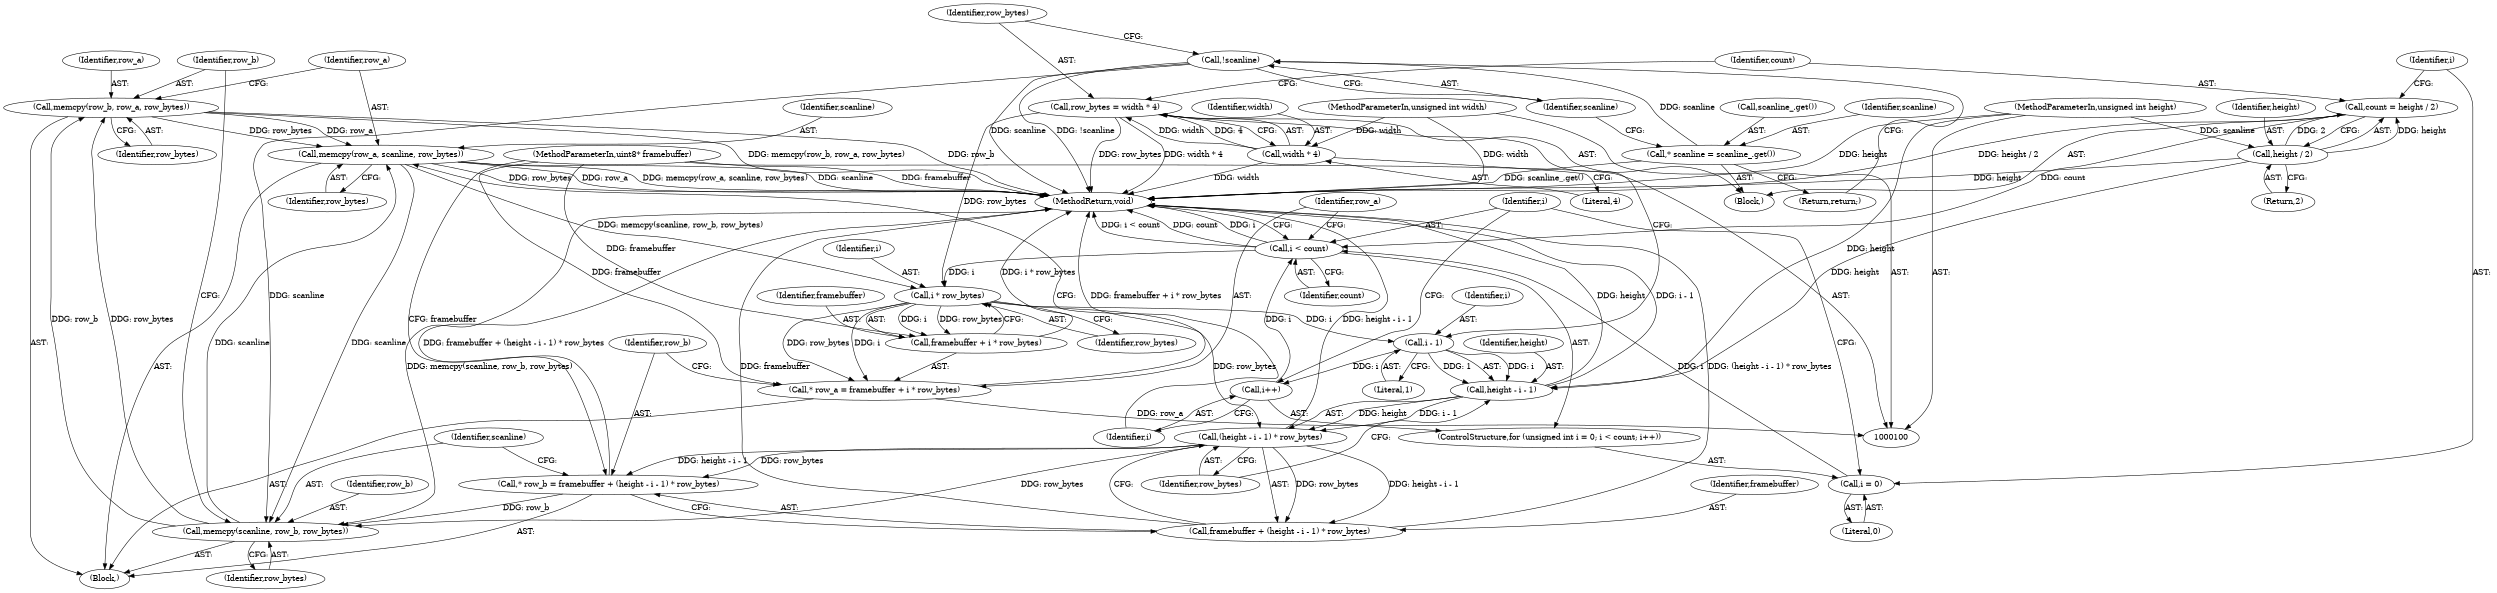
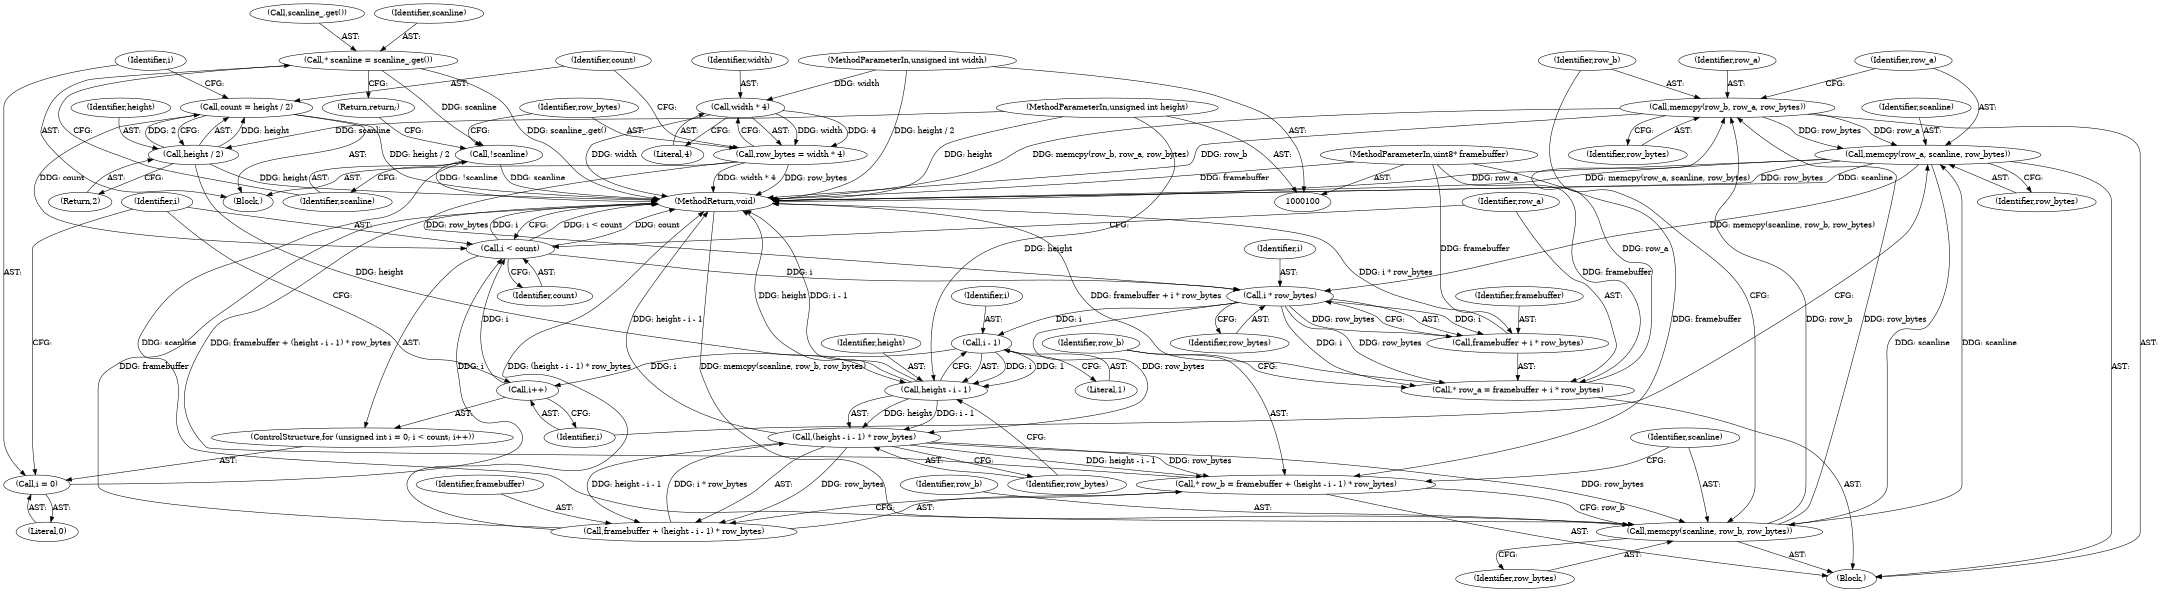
(1541, 153) -> (949, 366)
(1506, 155) -> (925, 131)
(443, 320) -> (1707, 320)
(1419, 426) -> (1587, 200)
(1125, 485) -> (711, 485)
(526, 508) -> (1602, 508)
